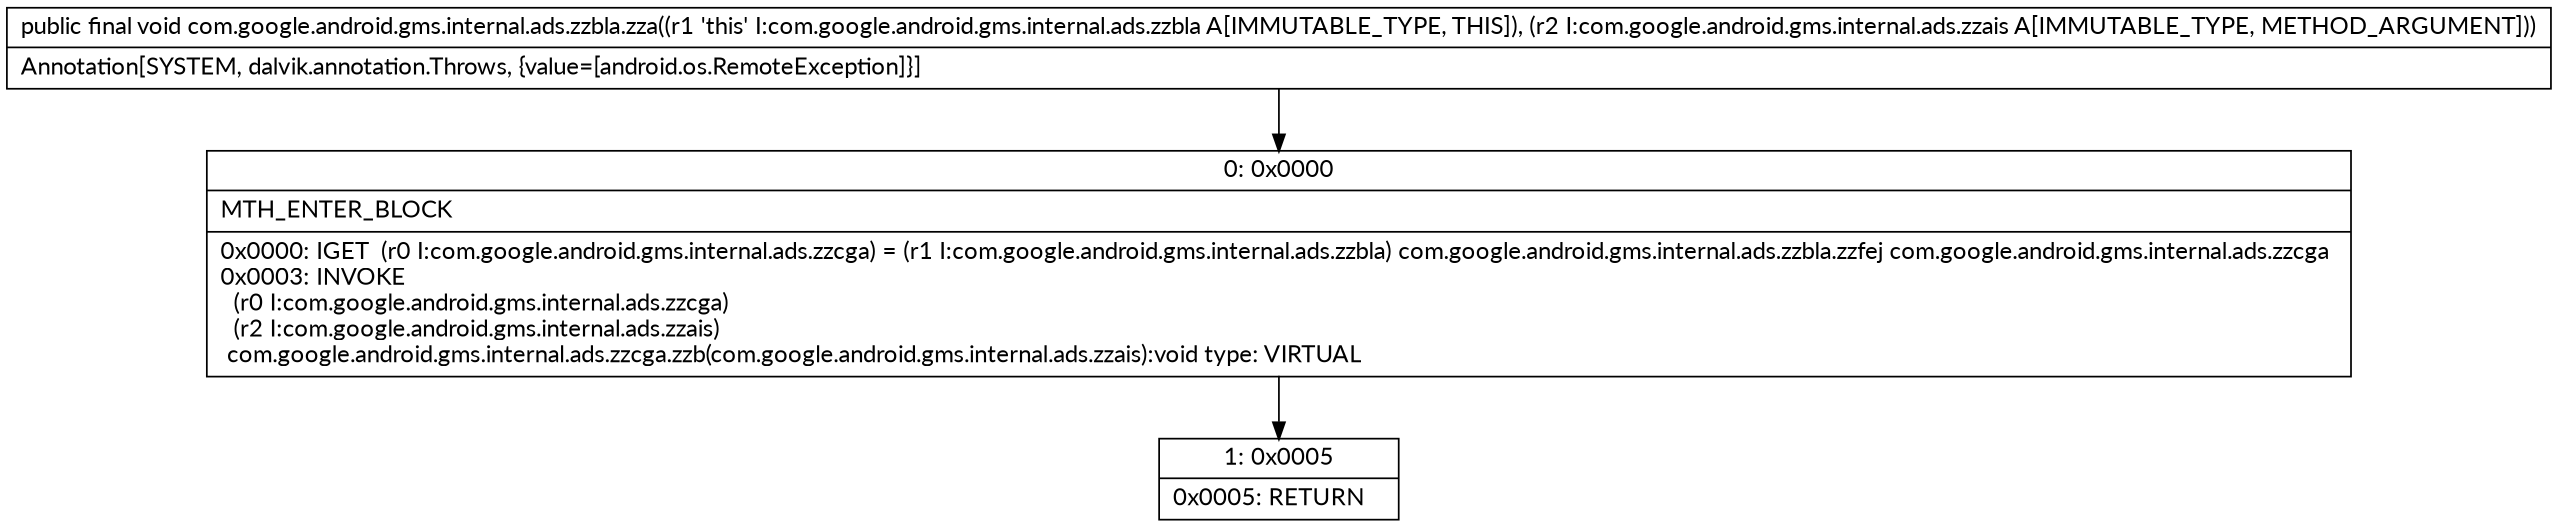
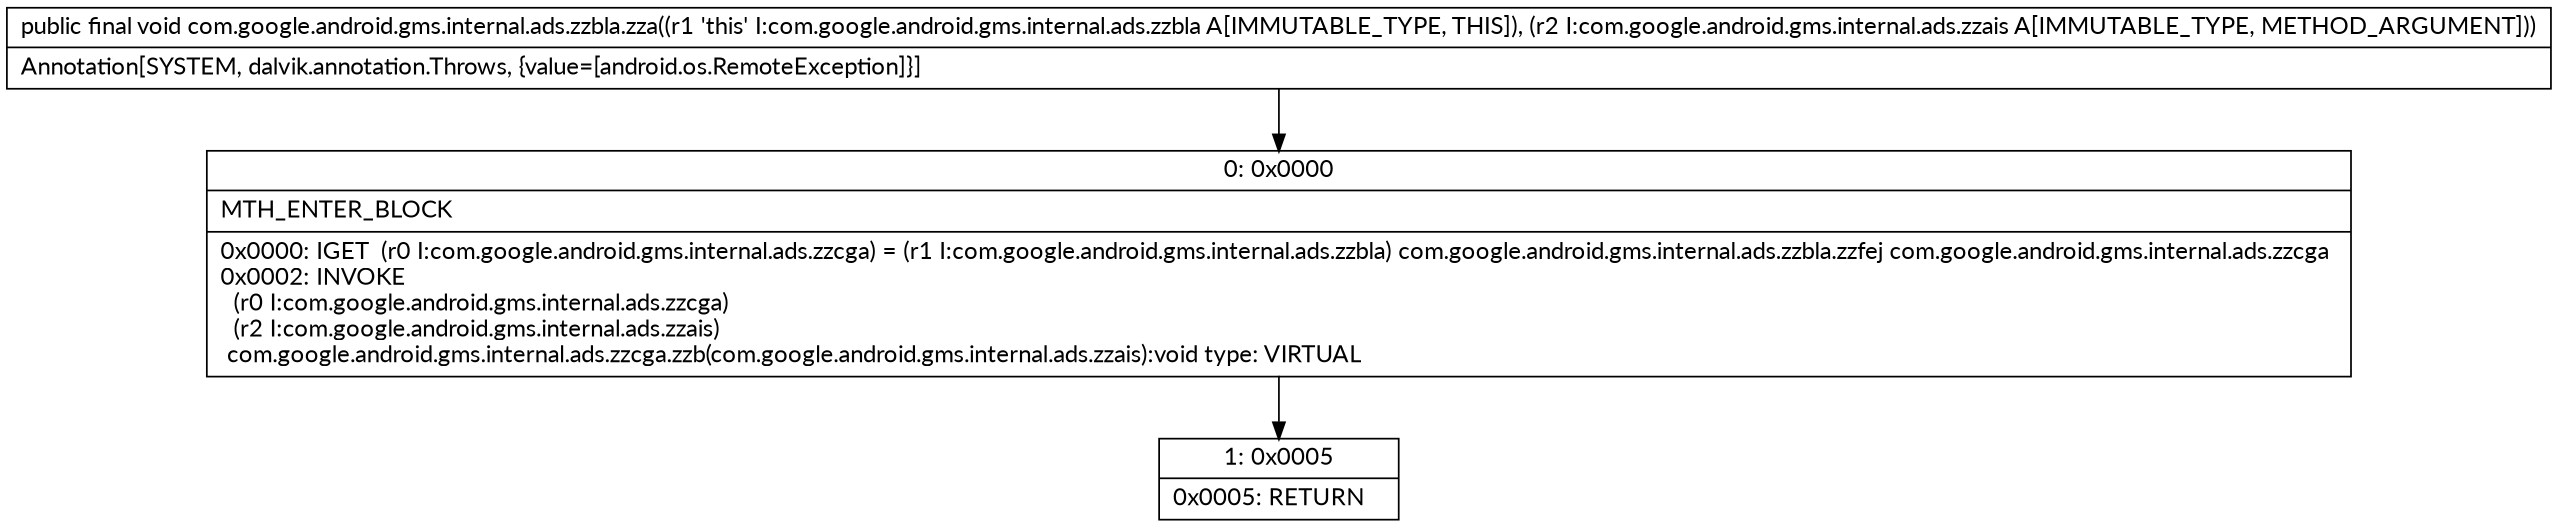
(320, 278) -> (320, 278)
